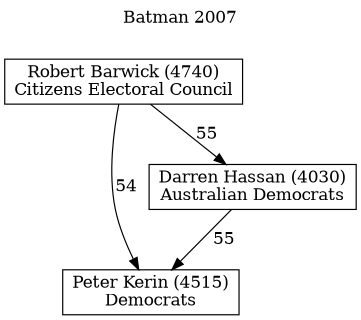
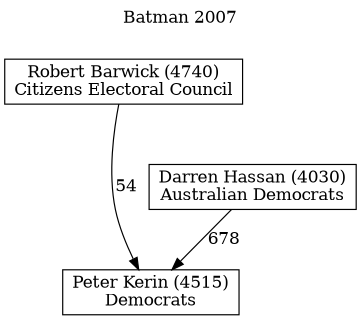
(184, 131) -> none
(224, 240) -> (224, 240)
